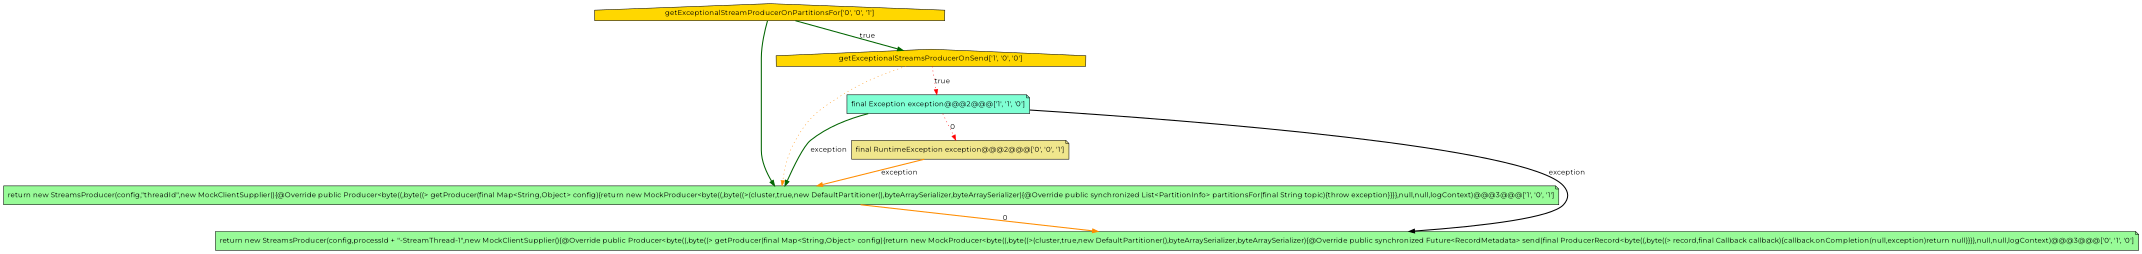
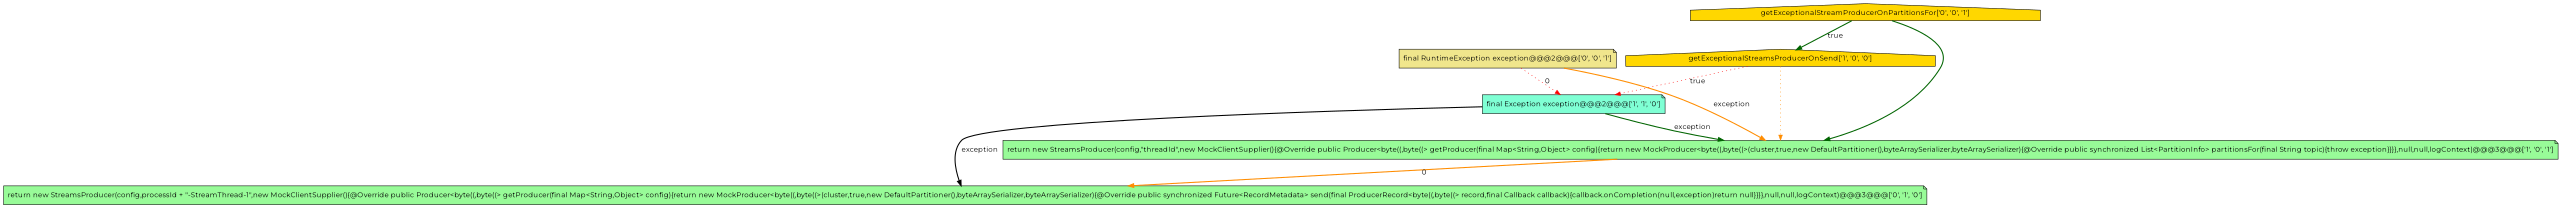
(948, 125) -> (1539, 80)
